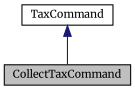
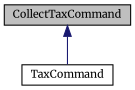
(67, 51) -> (67, 51)
